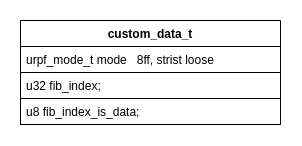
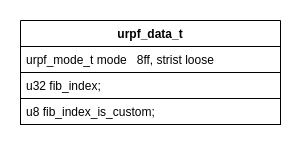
(151, 35) -> (151, 35)
(89, 113) -> (96, 113)
